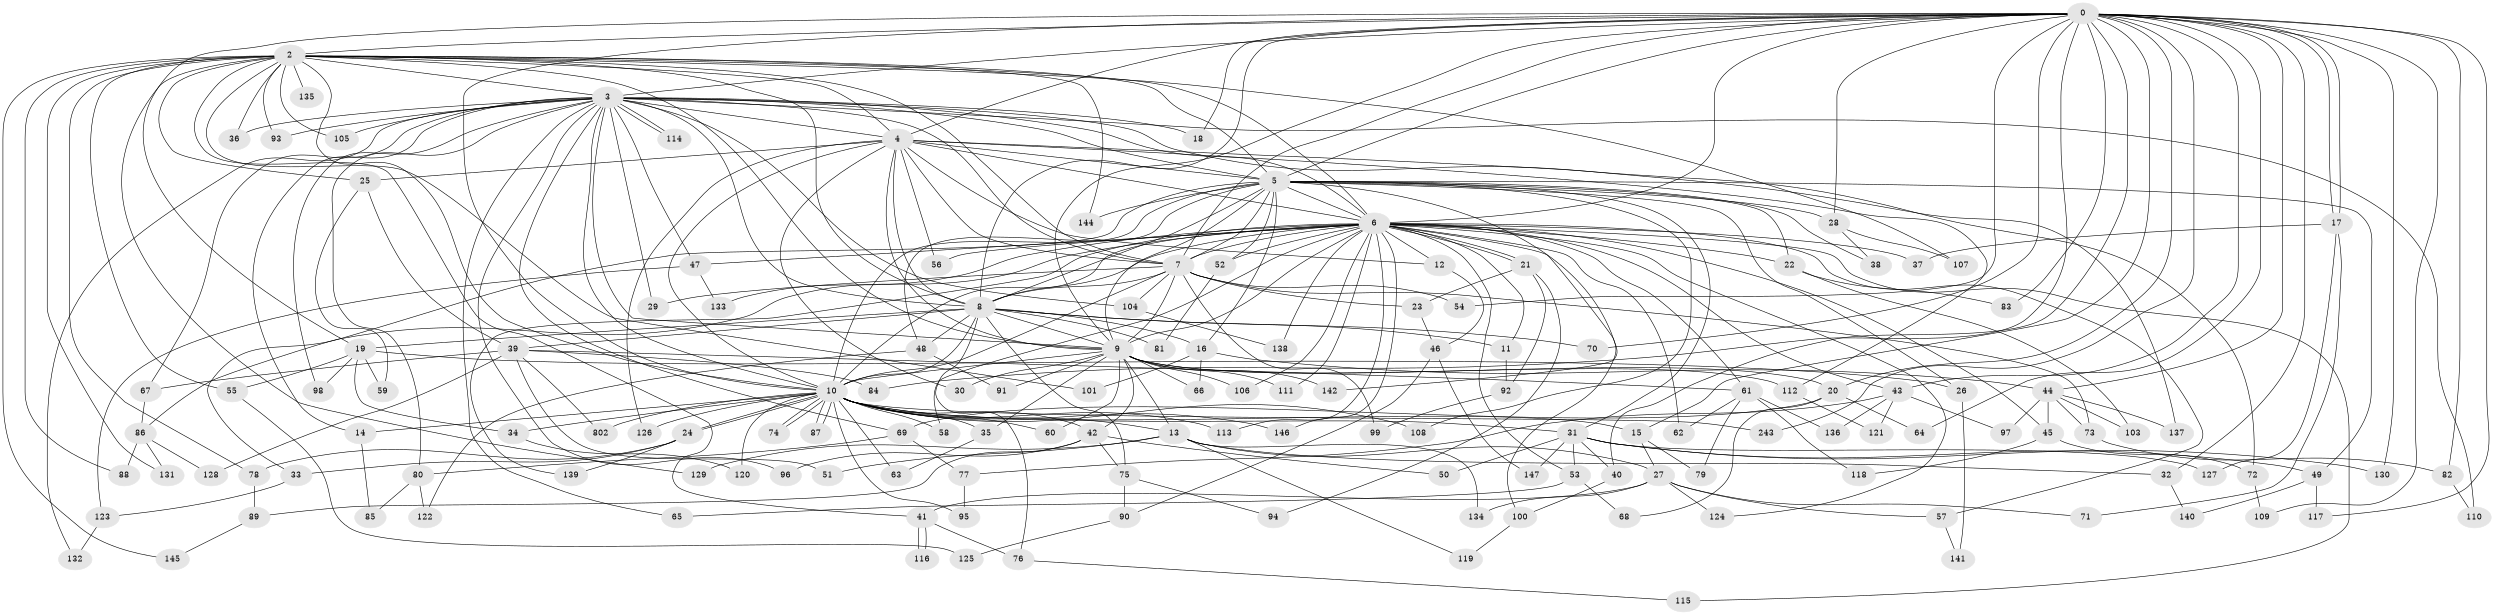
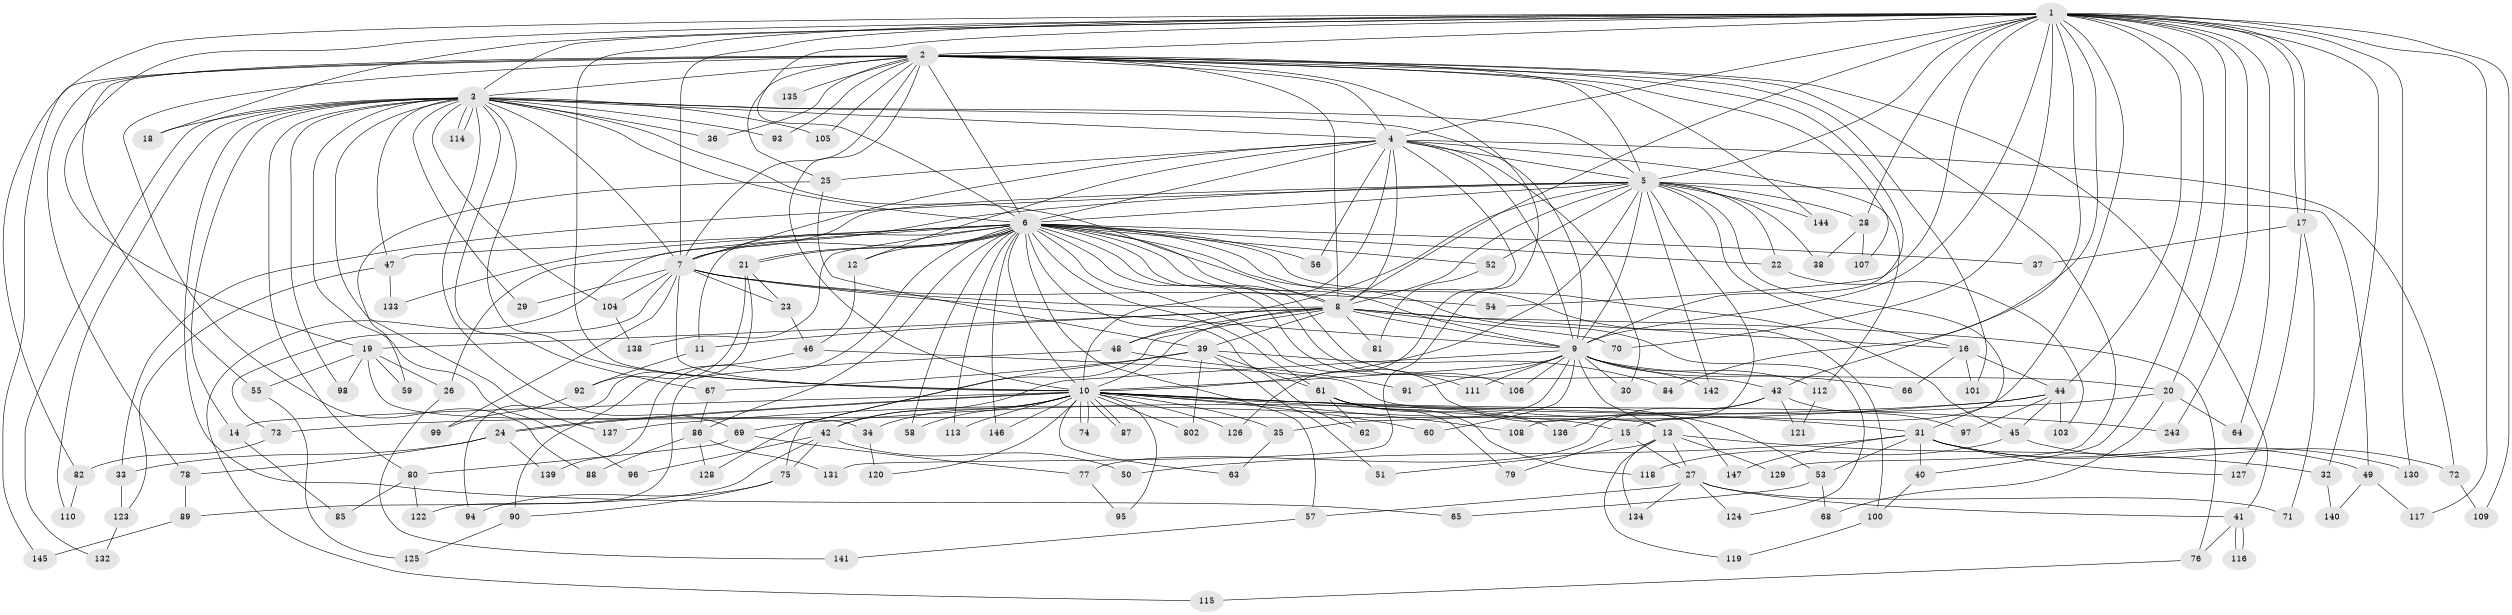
(2083, 13) -> (2052, 13)
(2007, 307) -> none
